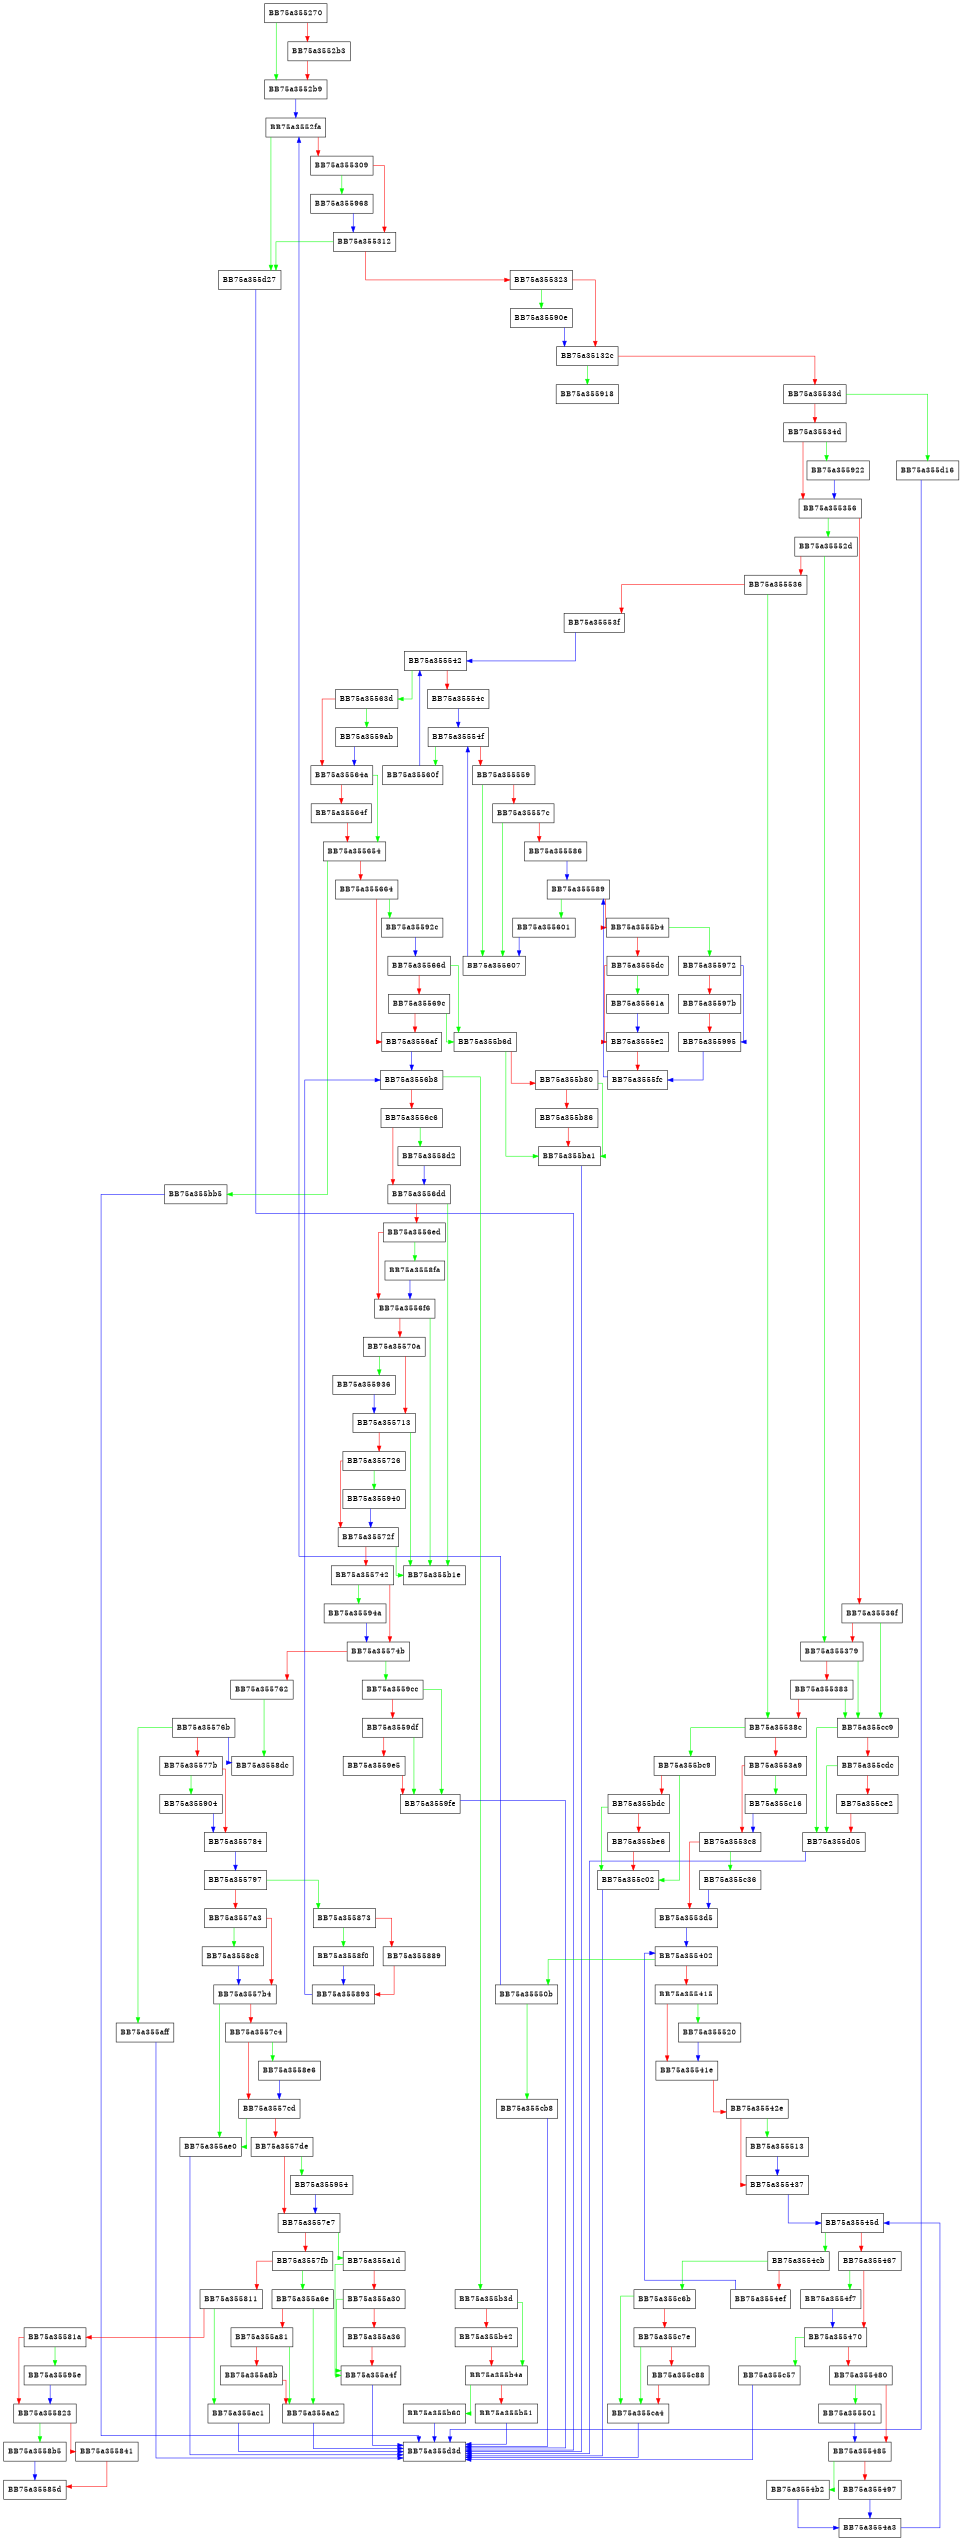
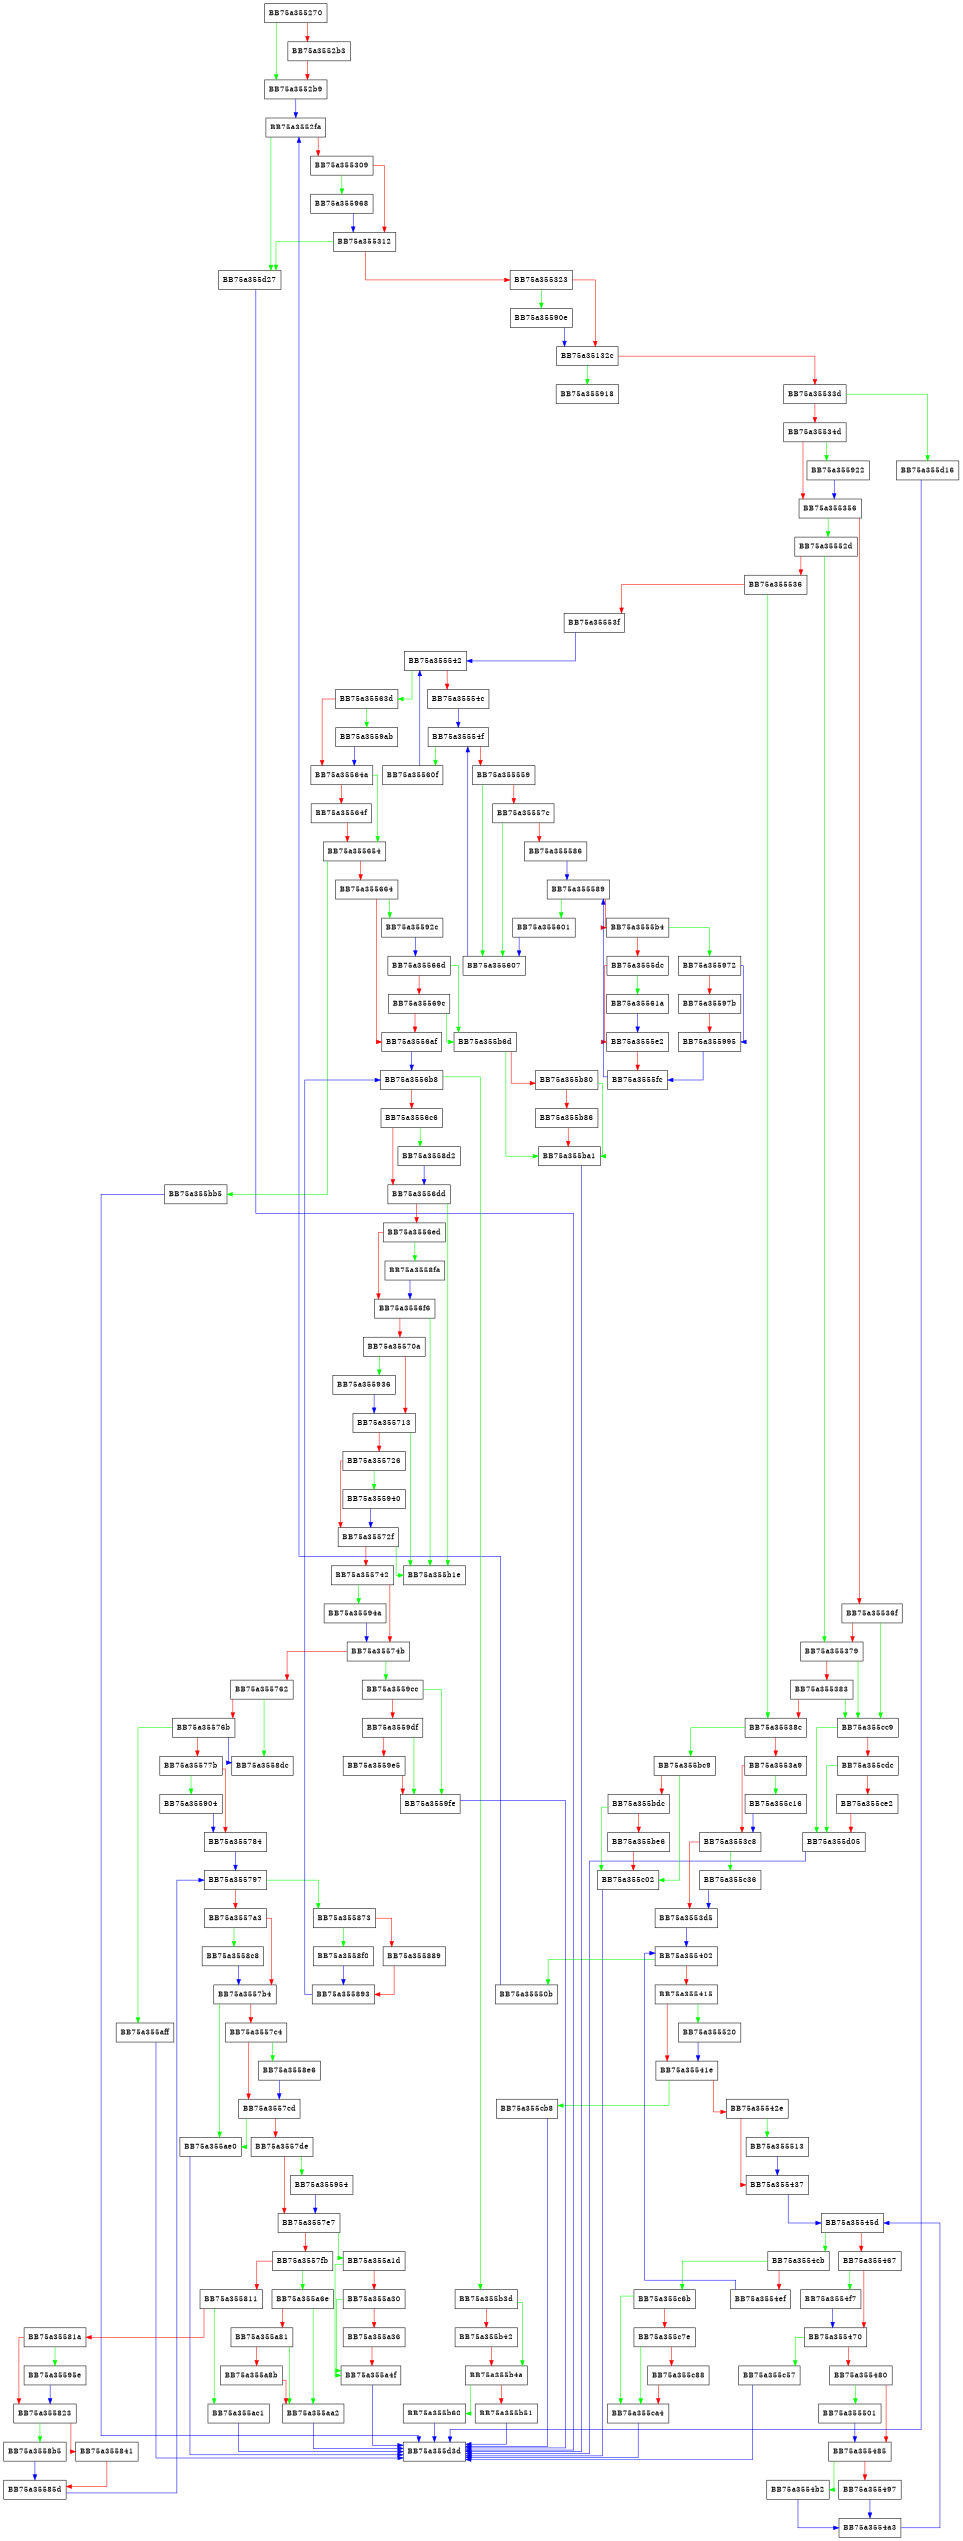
none -> (233, 1706)
(527, 2049) -> (629, 2106)
none -> (177, 2231)
